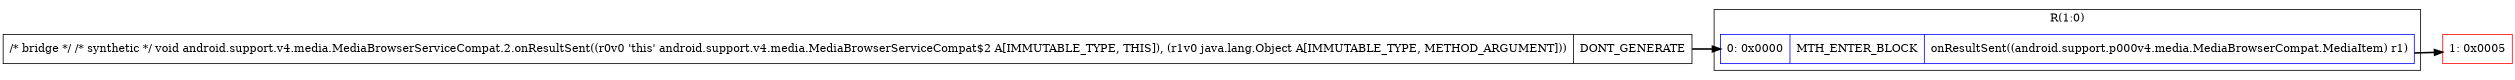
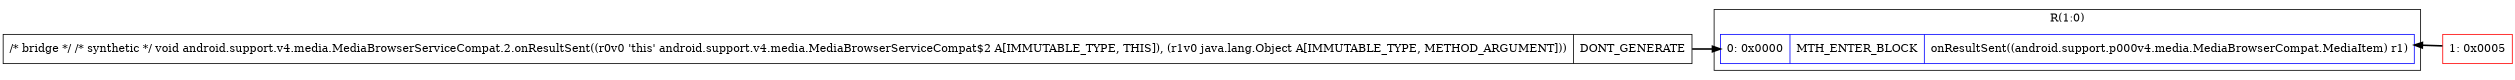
(2425, 53) -> (2432, 46)
